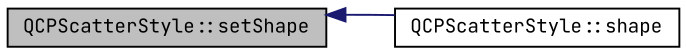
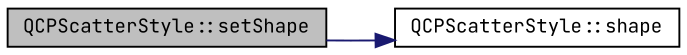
(370, 15) -> (351, 41)
